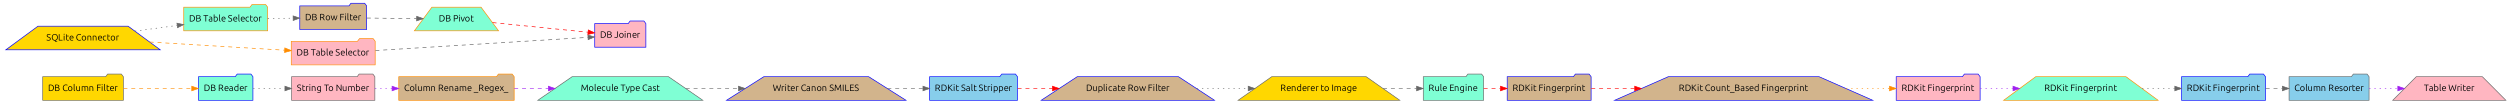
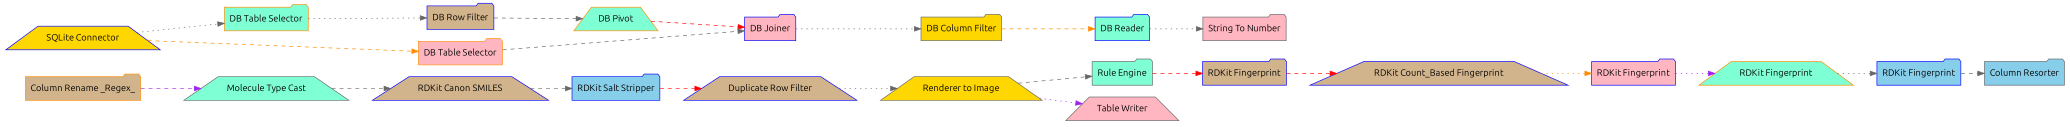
none -> (855, 29)
(383, 88) -> none
(816, 88) -> (460, 88)
(2384, 88) -> (1058, 101)
